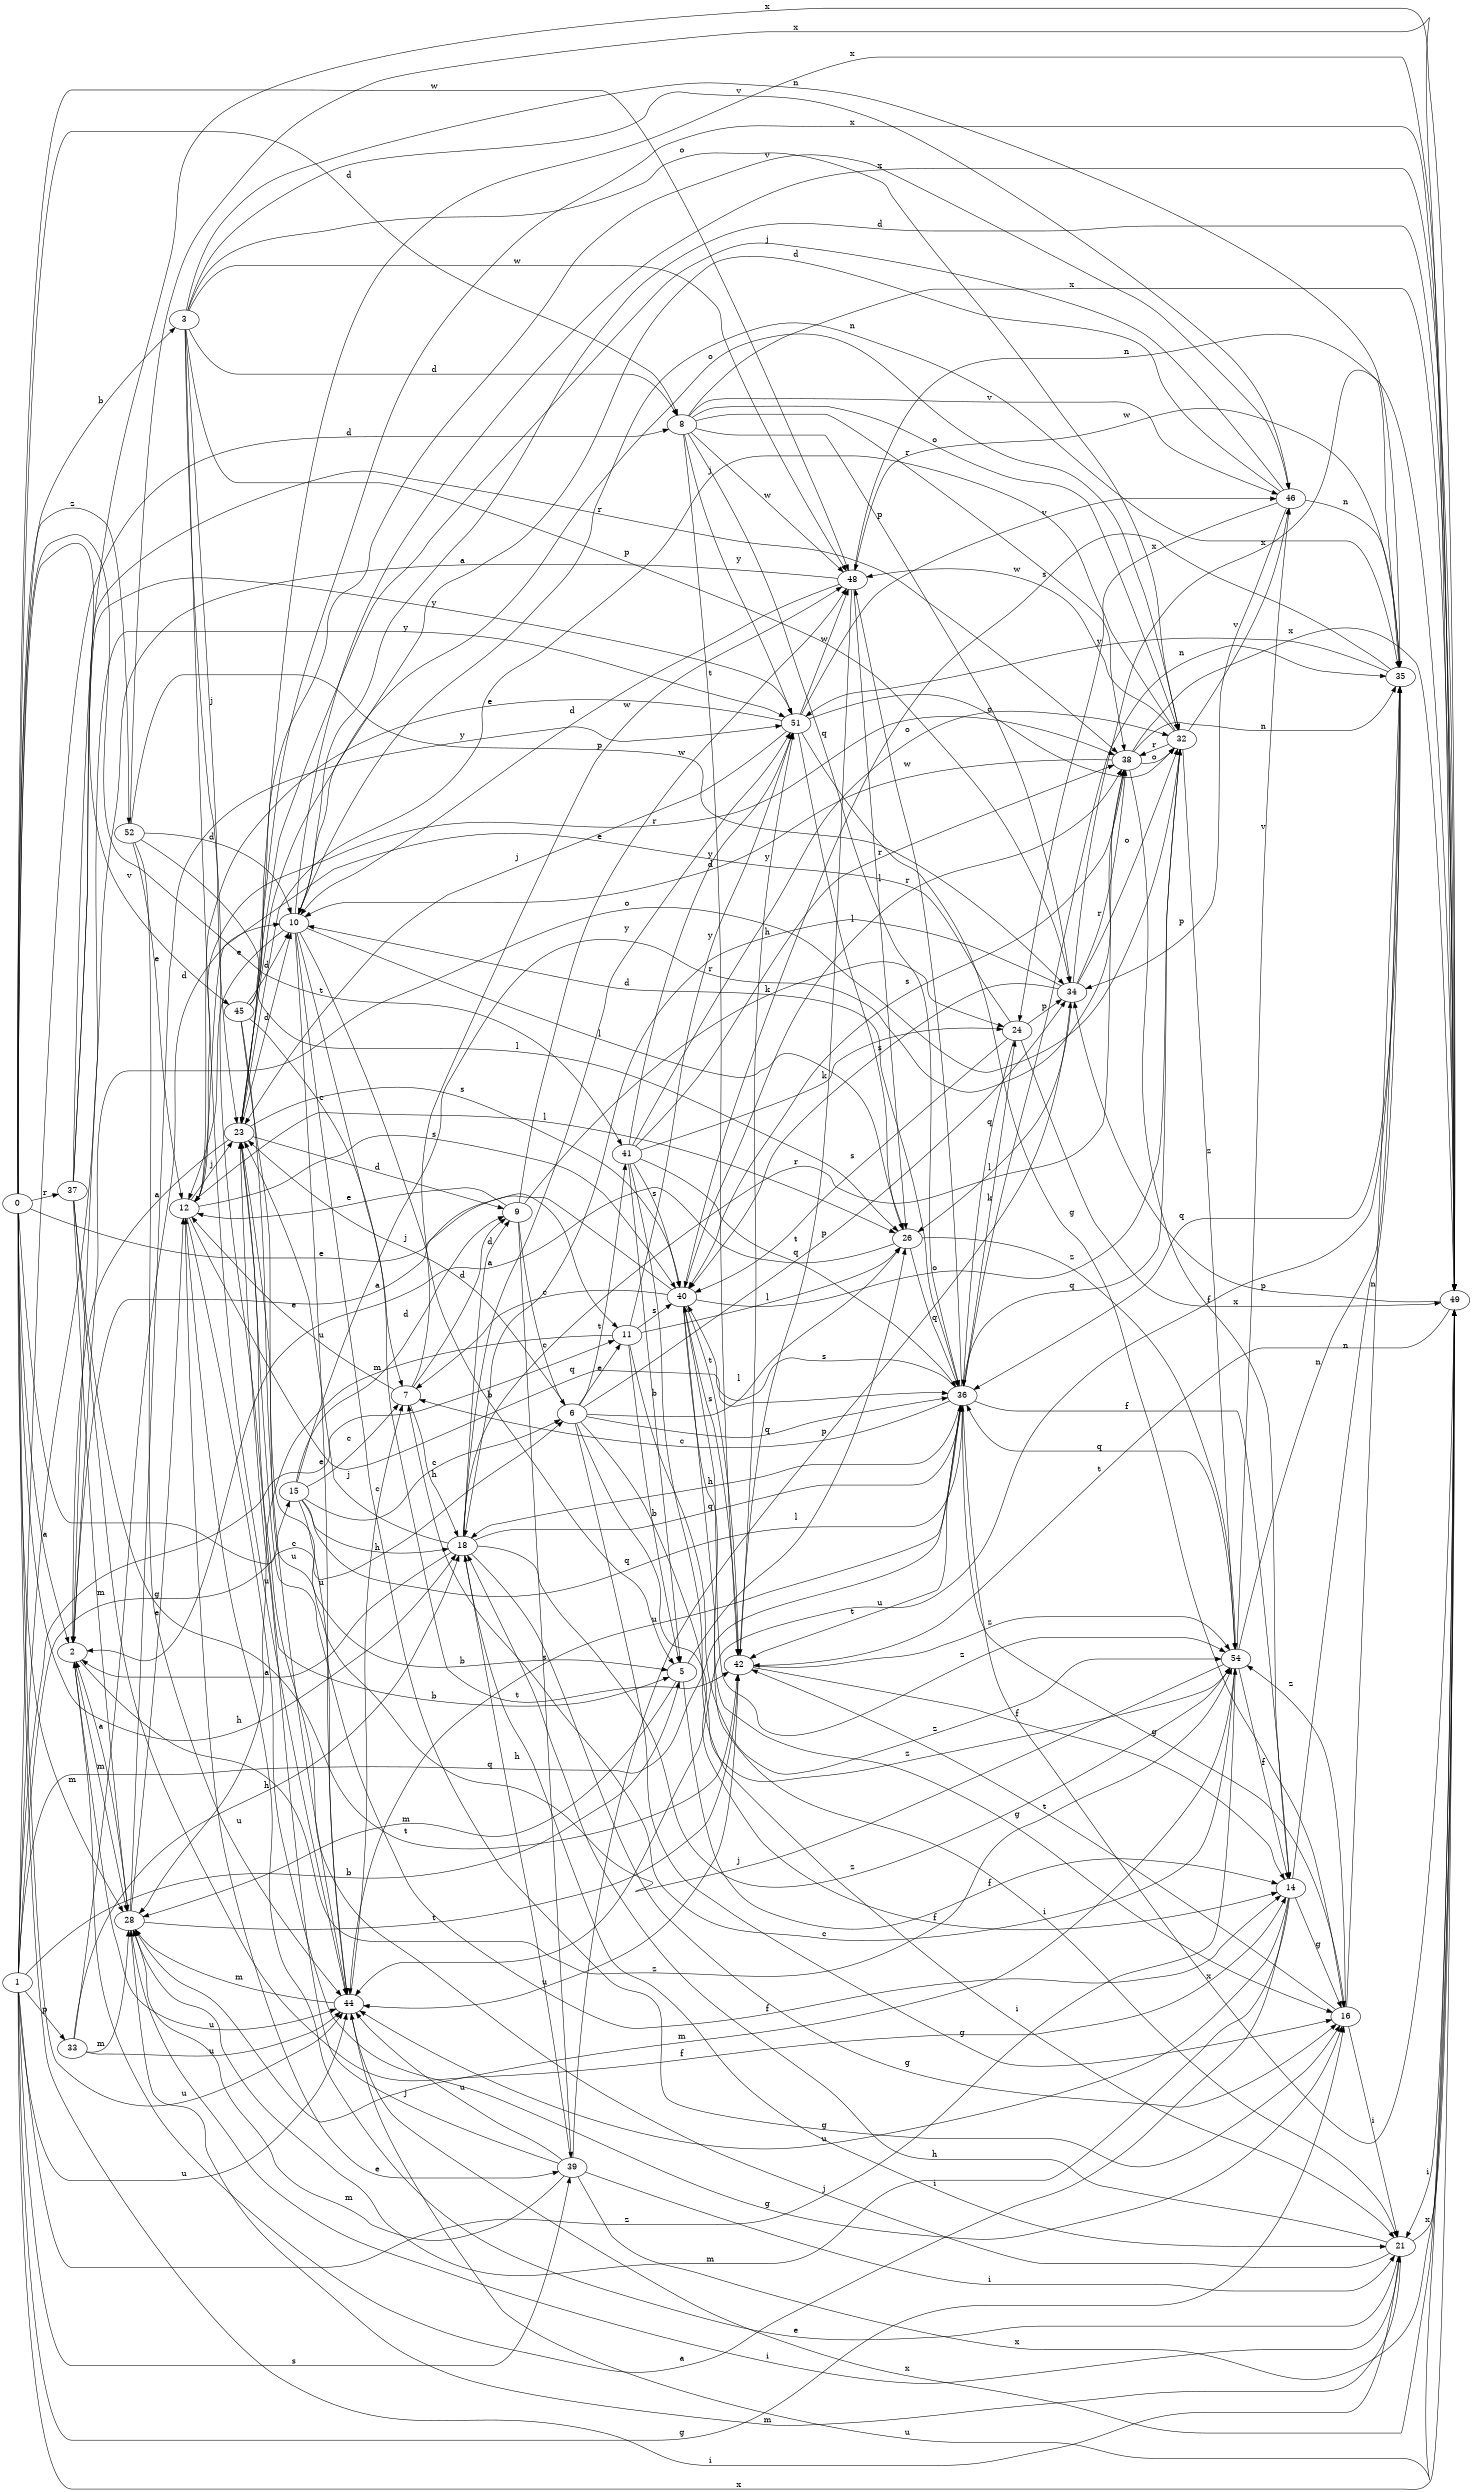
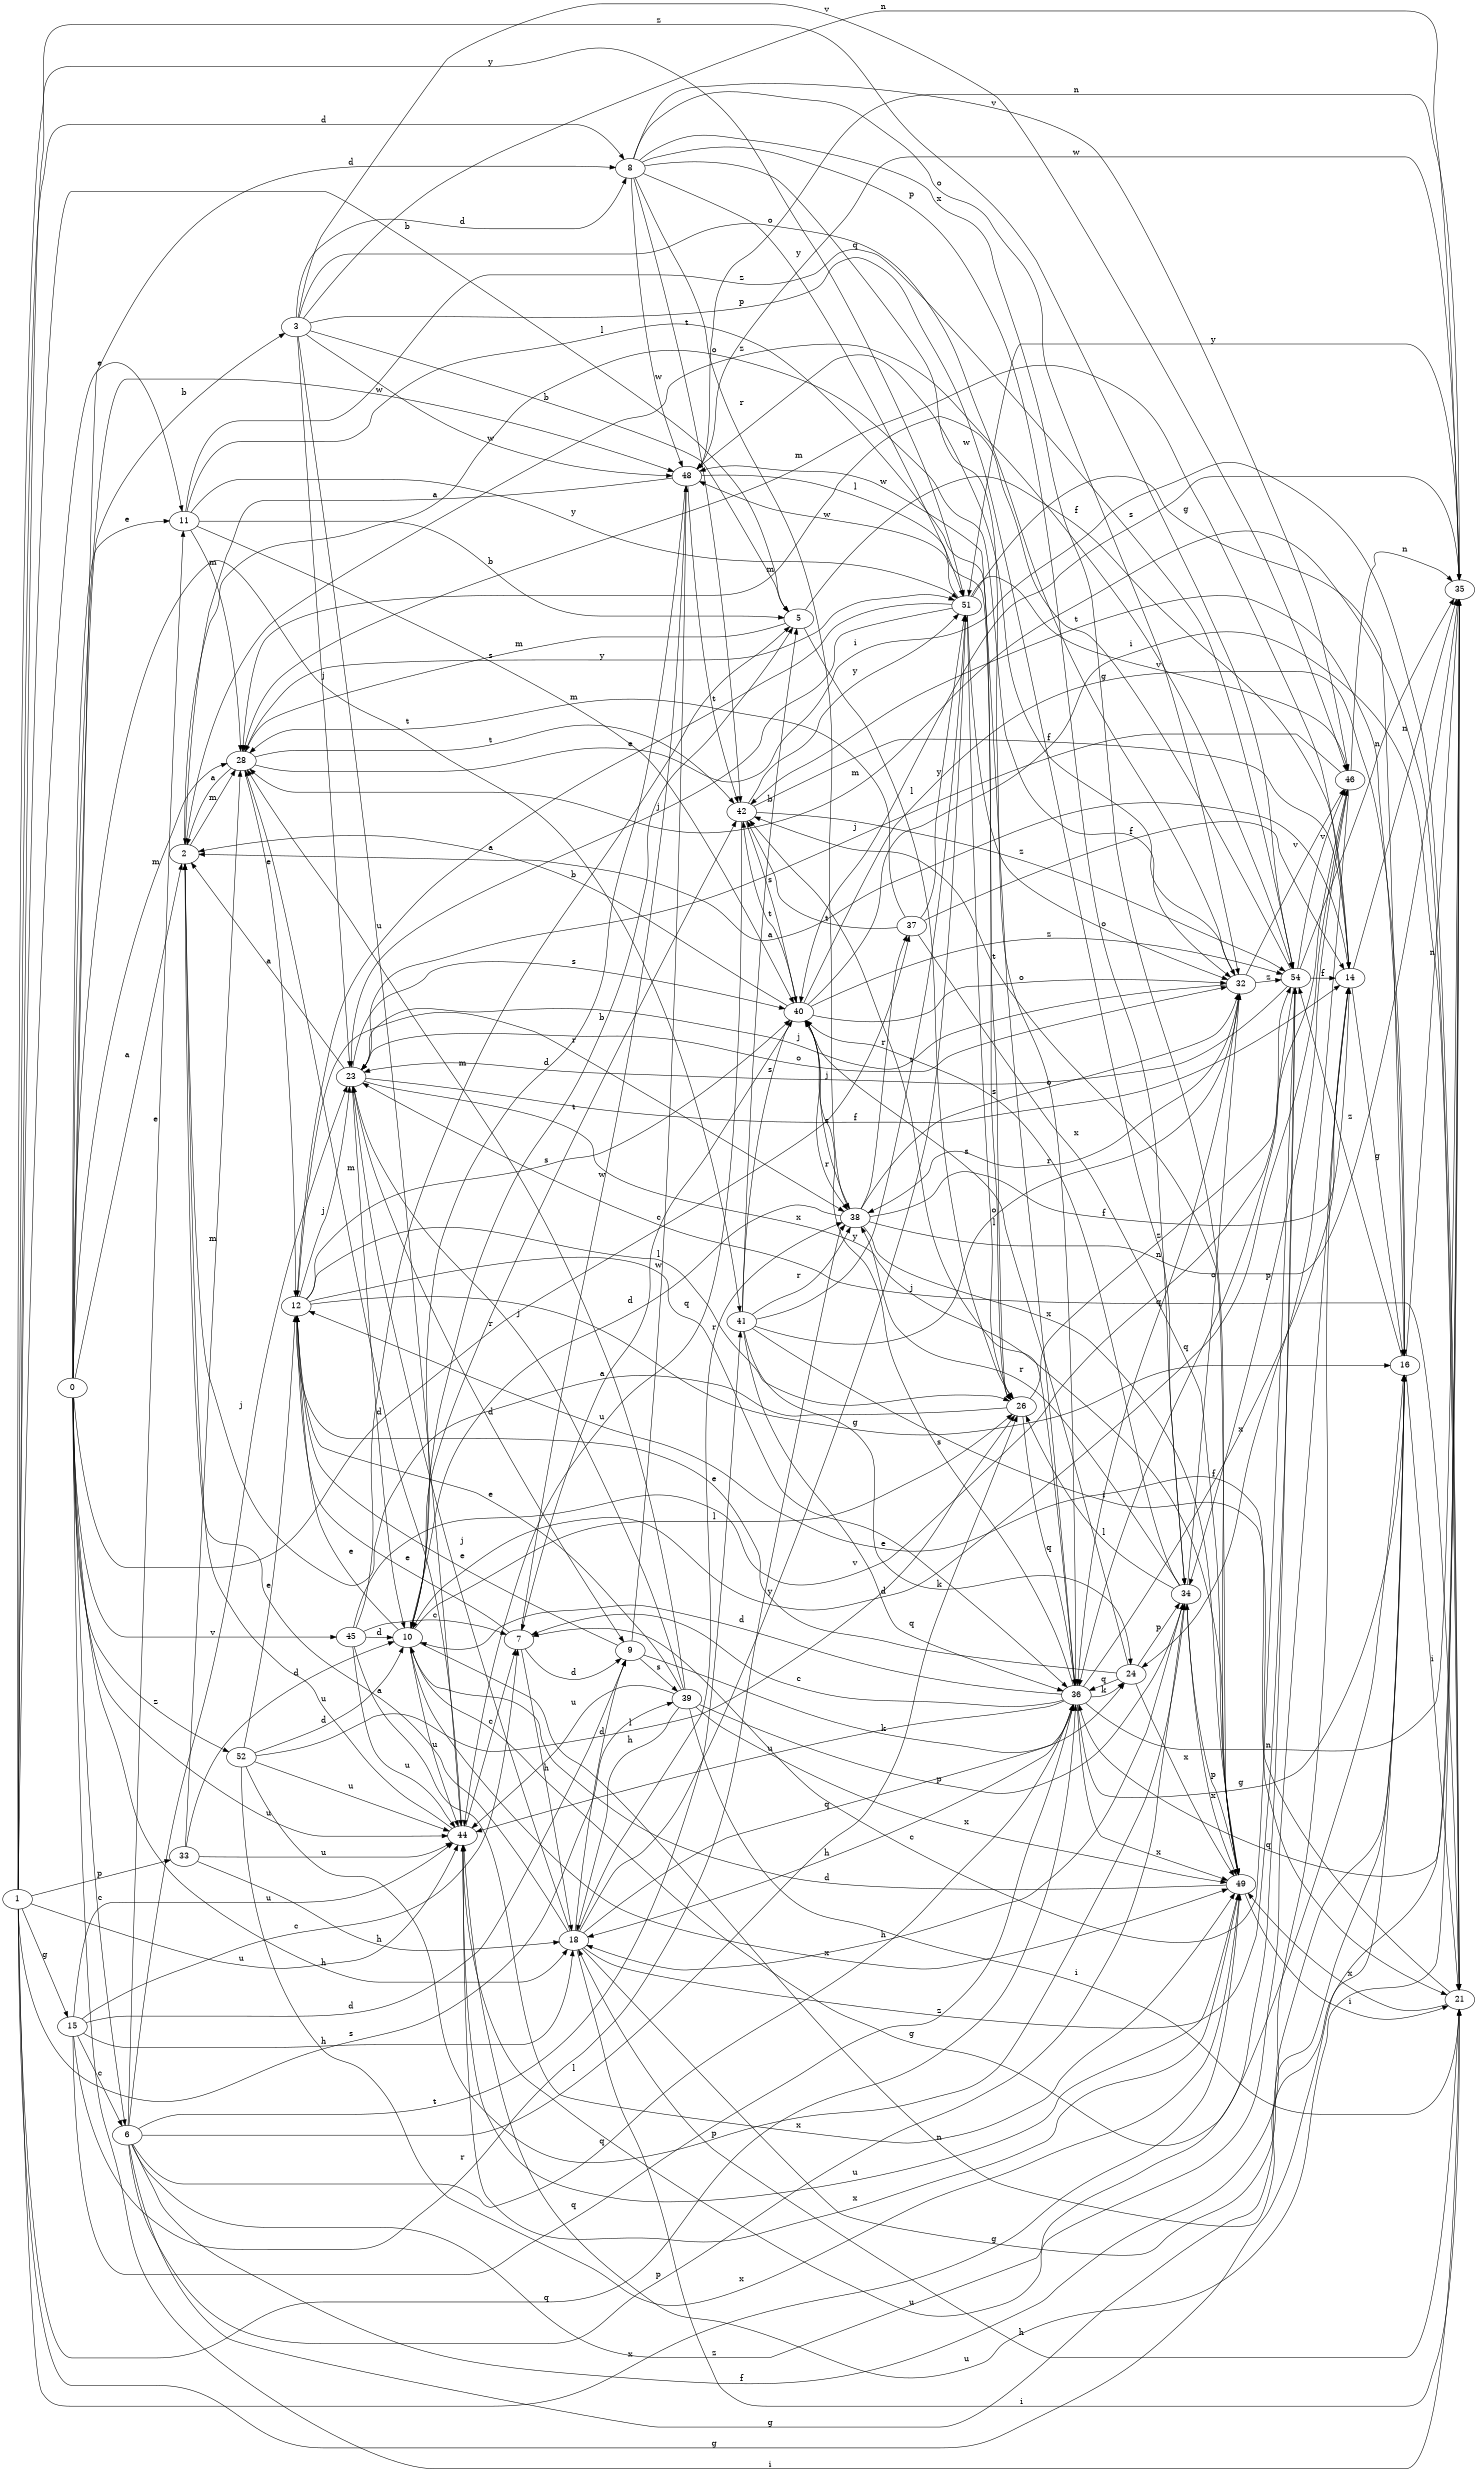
(334, 475) -> (884, 1075)
(533, 1313) -> none
(214, 1778) -> (475, 1493)
(114, 1933) -> (210, 1558)
